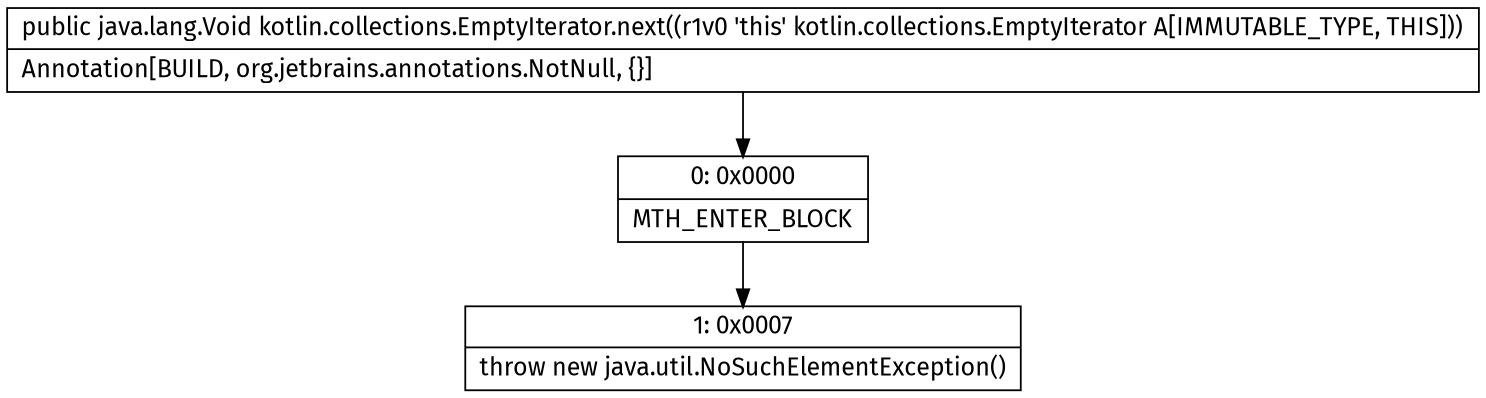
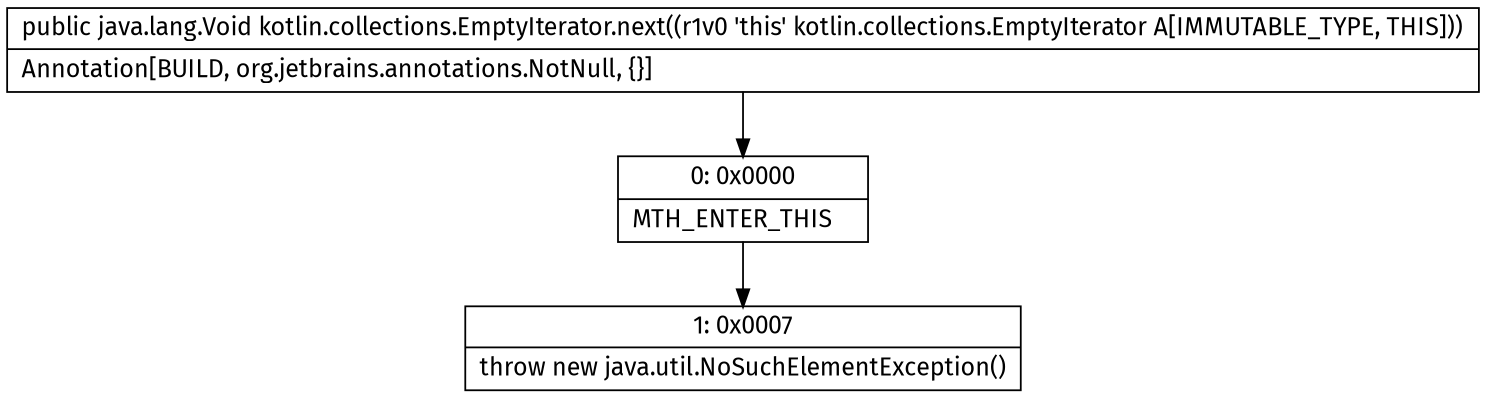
(743, 220) -> (732, 220)
